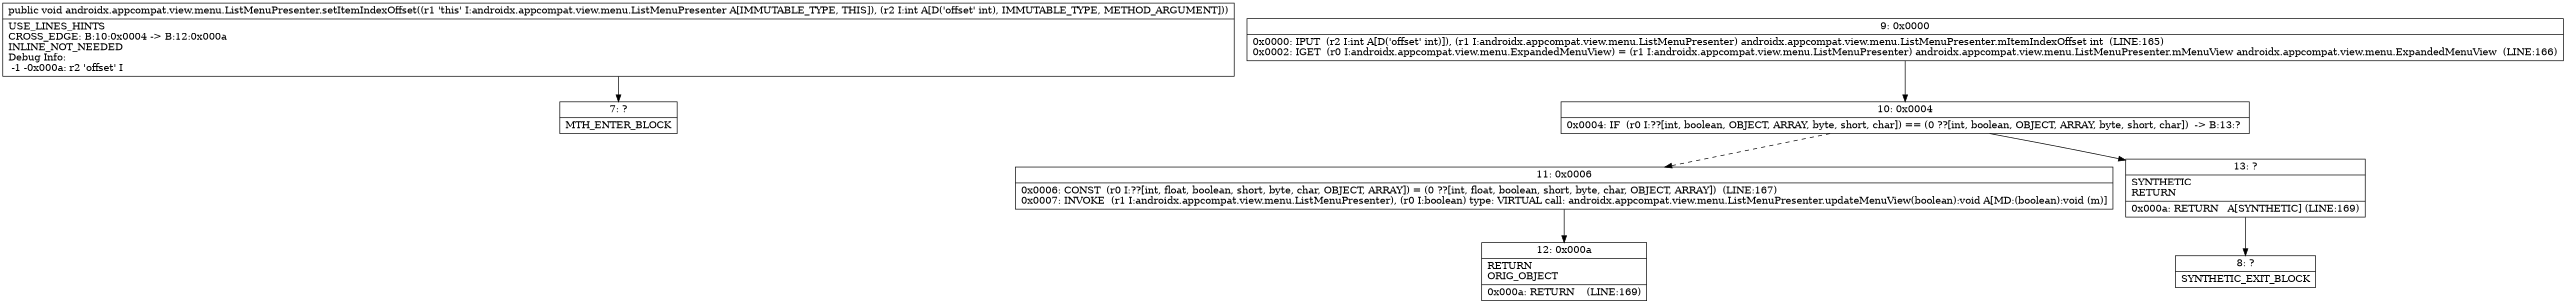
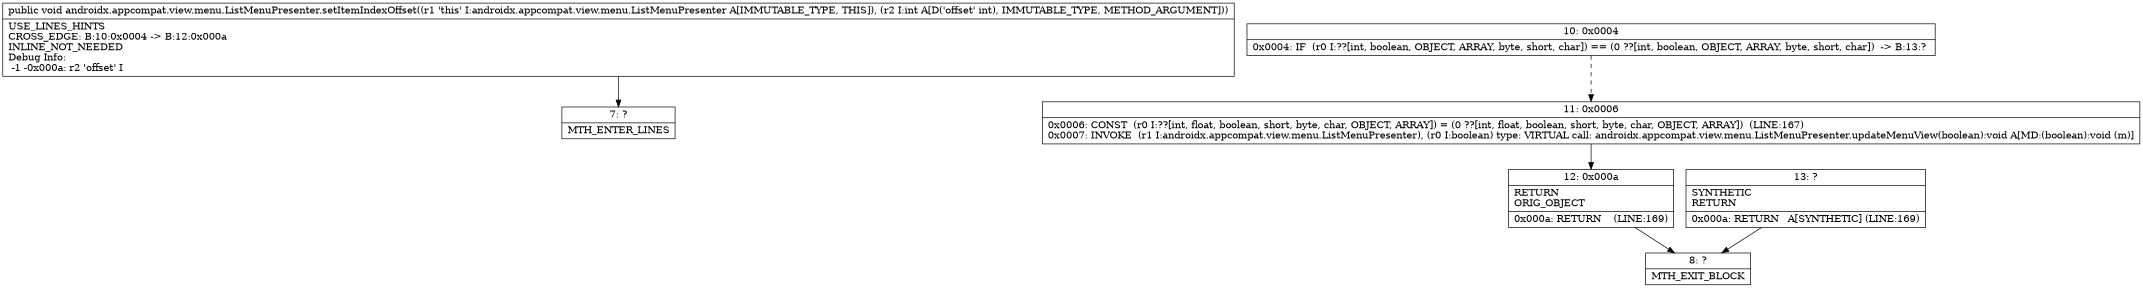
(1905, 40) -> none
(618, 125) -> (618, 130)
(2054, 146) -> none
none -> (1652, 238)
(2245, 279) -> (1698, 276)
